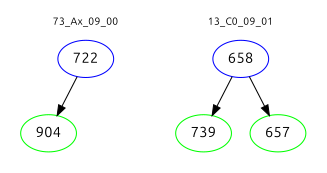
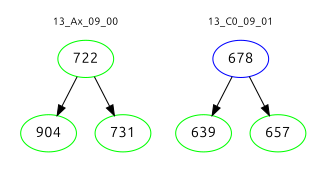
(86, 22) -> (86, 22)
(86, 59) -> (86, 59)
(241, 59) -> (241, 59)
none -> (123, 133)
(204, 133) -> (204, 133)
